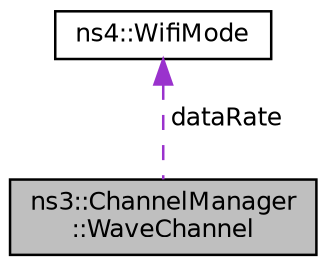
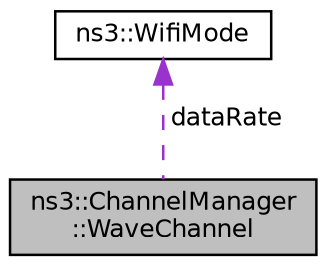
(163, 35) -> (163, 35)
